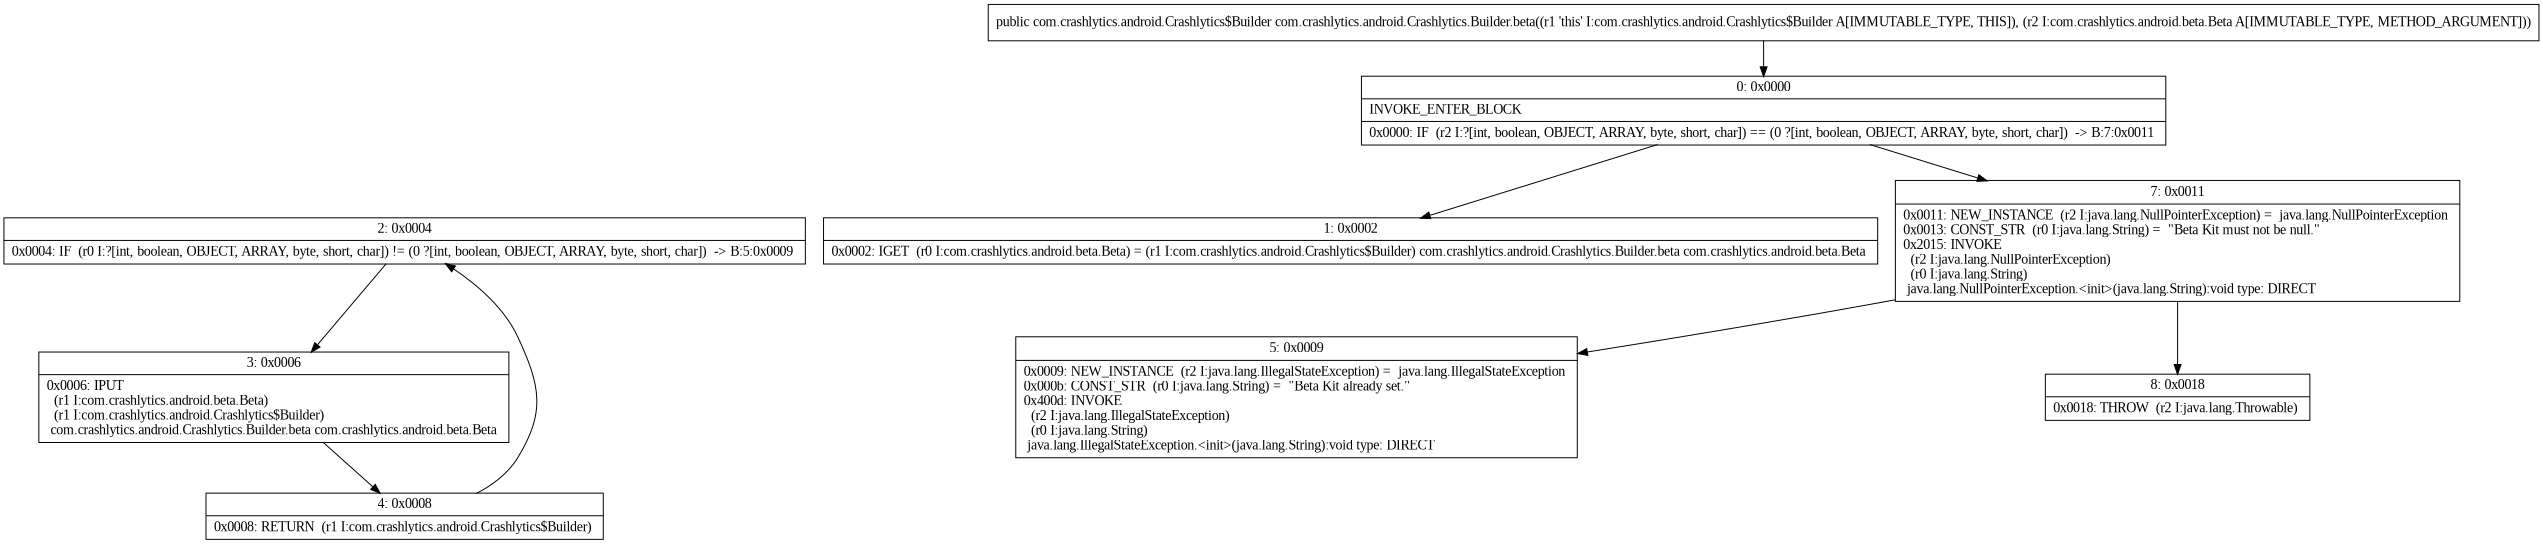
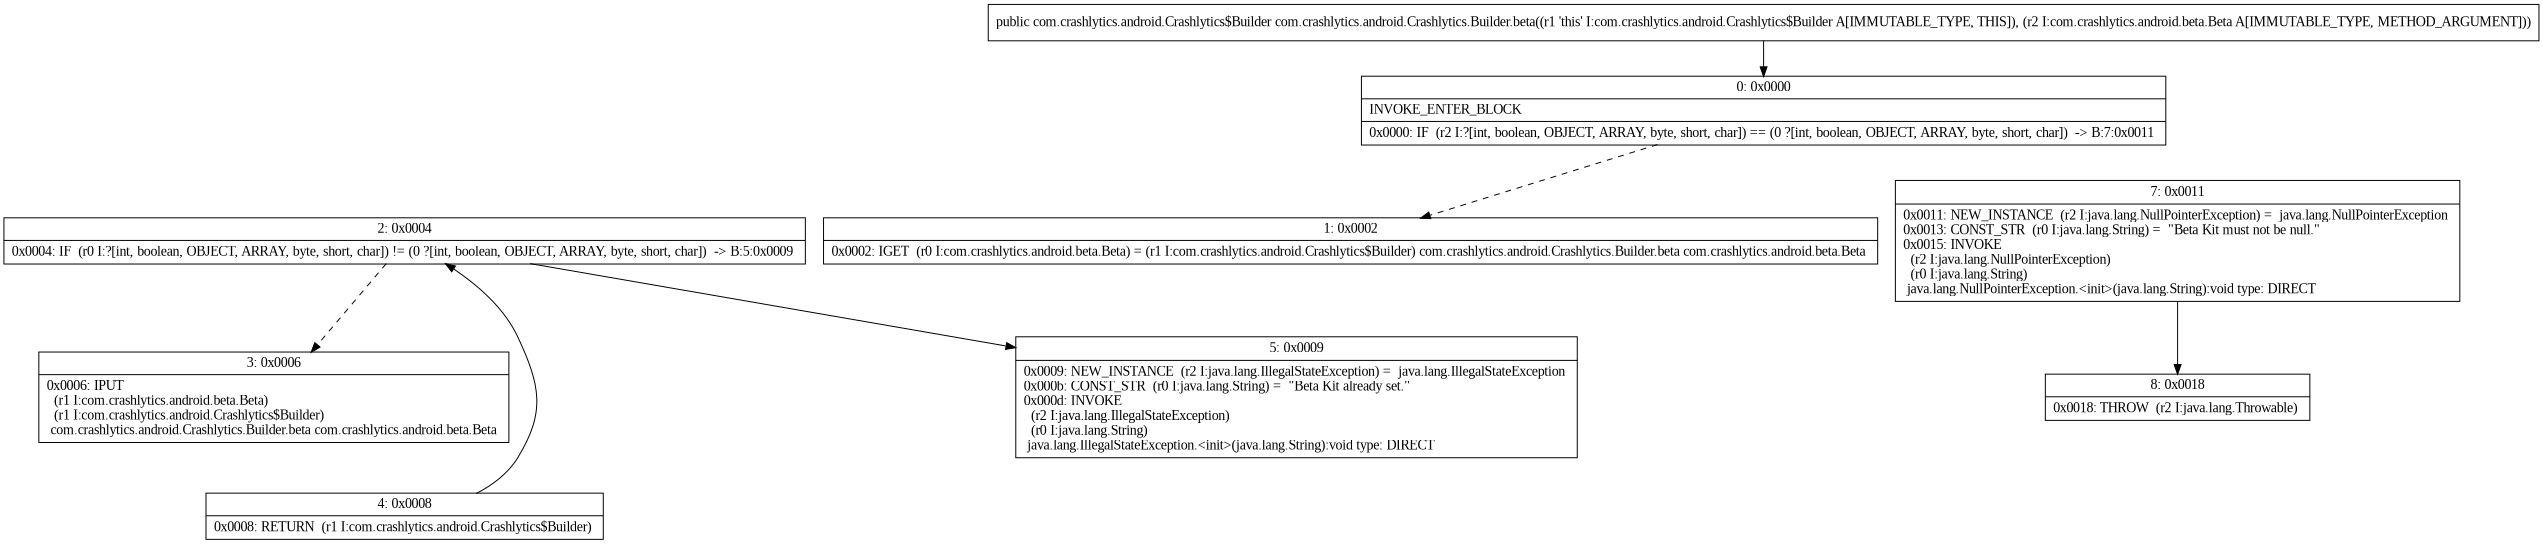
(1924, 161) -> none
(1544, 180) -> (1544, 180)
(1956, 245) -> (1956, 245)
(352, 304) -> (352, 304)
(1741, 327) -> (768, 305)
(1077, 401) -> (1077, 401)
(348, 464) -> none
